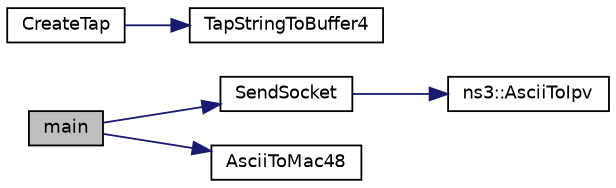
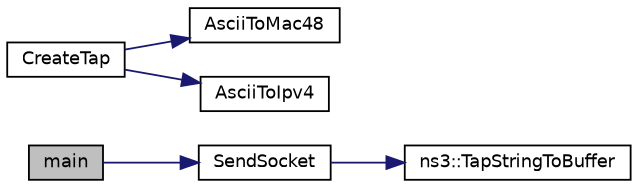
(286, 25) -> (265, 94)
(529, 94) -> (518, 163)
(148, 141) -> (148, 45)
